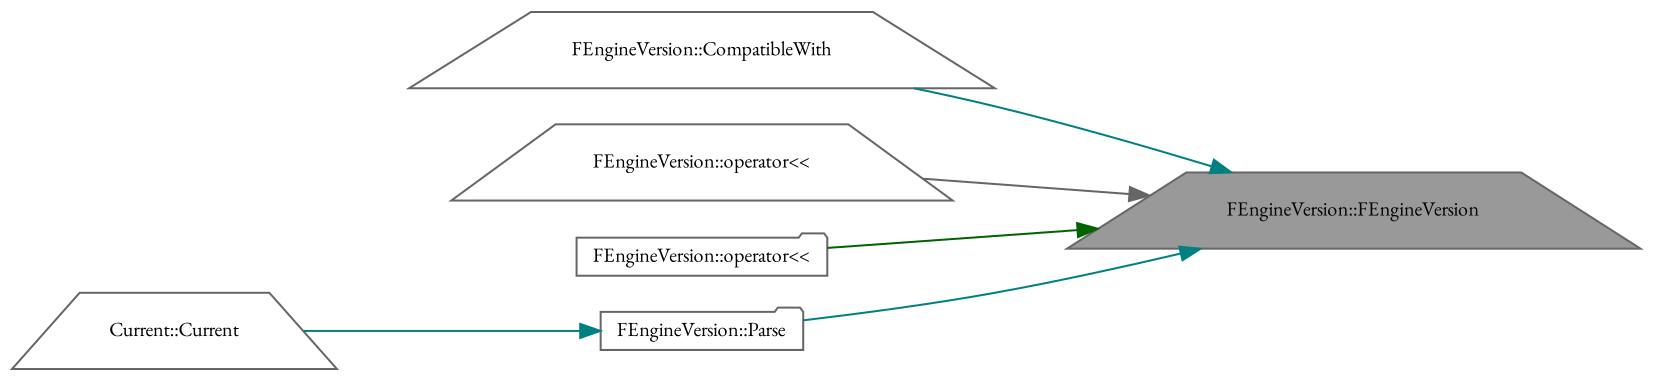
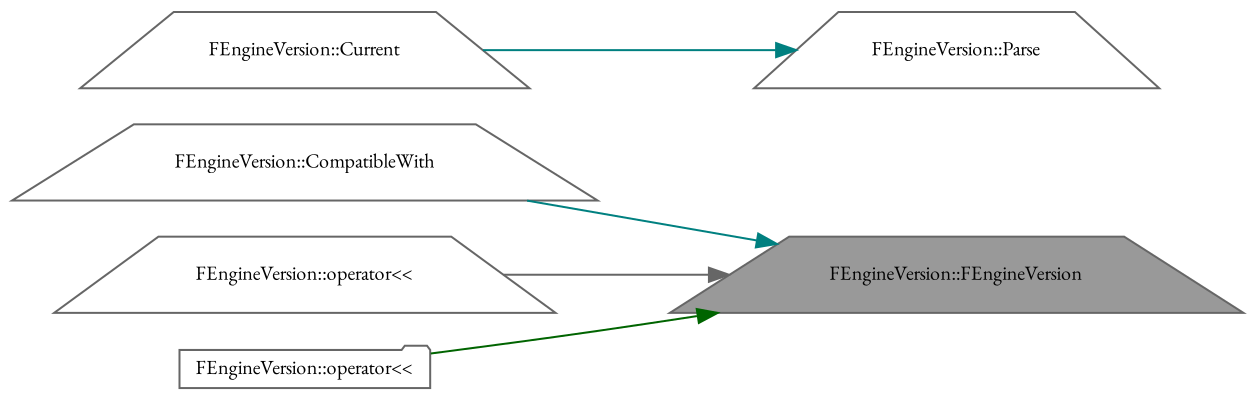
(993, 293) -> none
(174, 331) -> (305, 50)
(702, 331) -> (957, 50)
